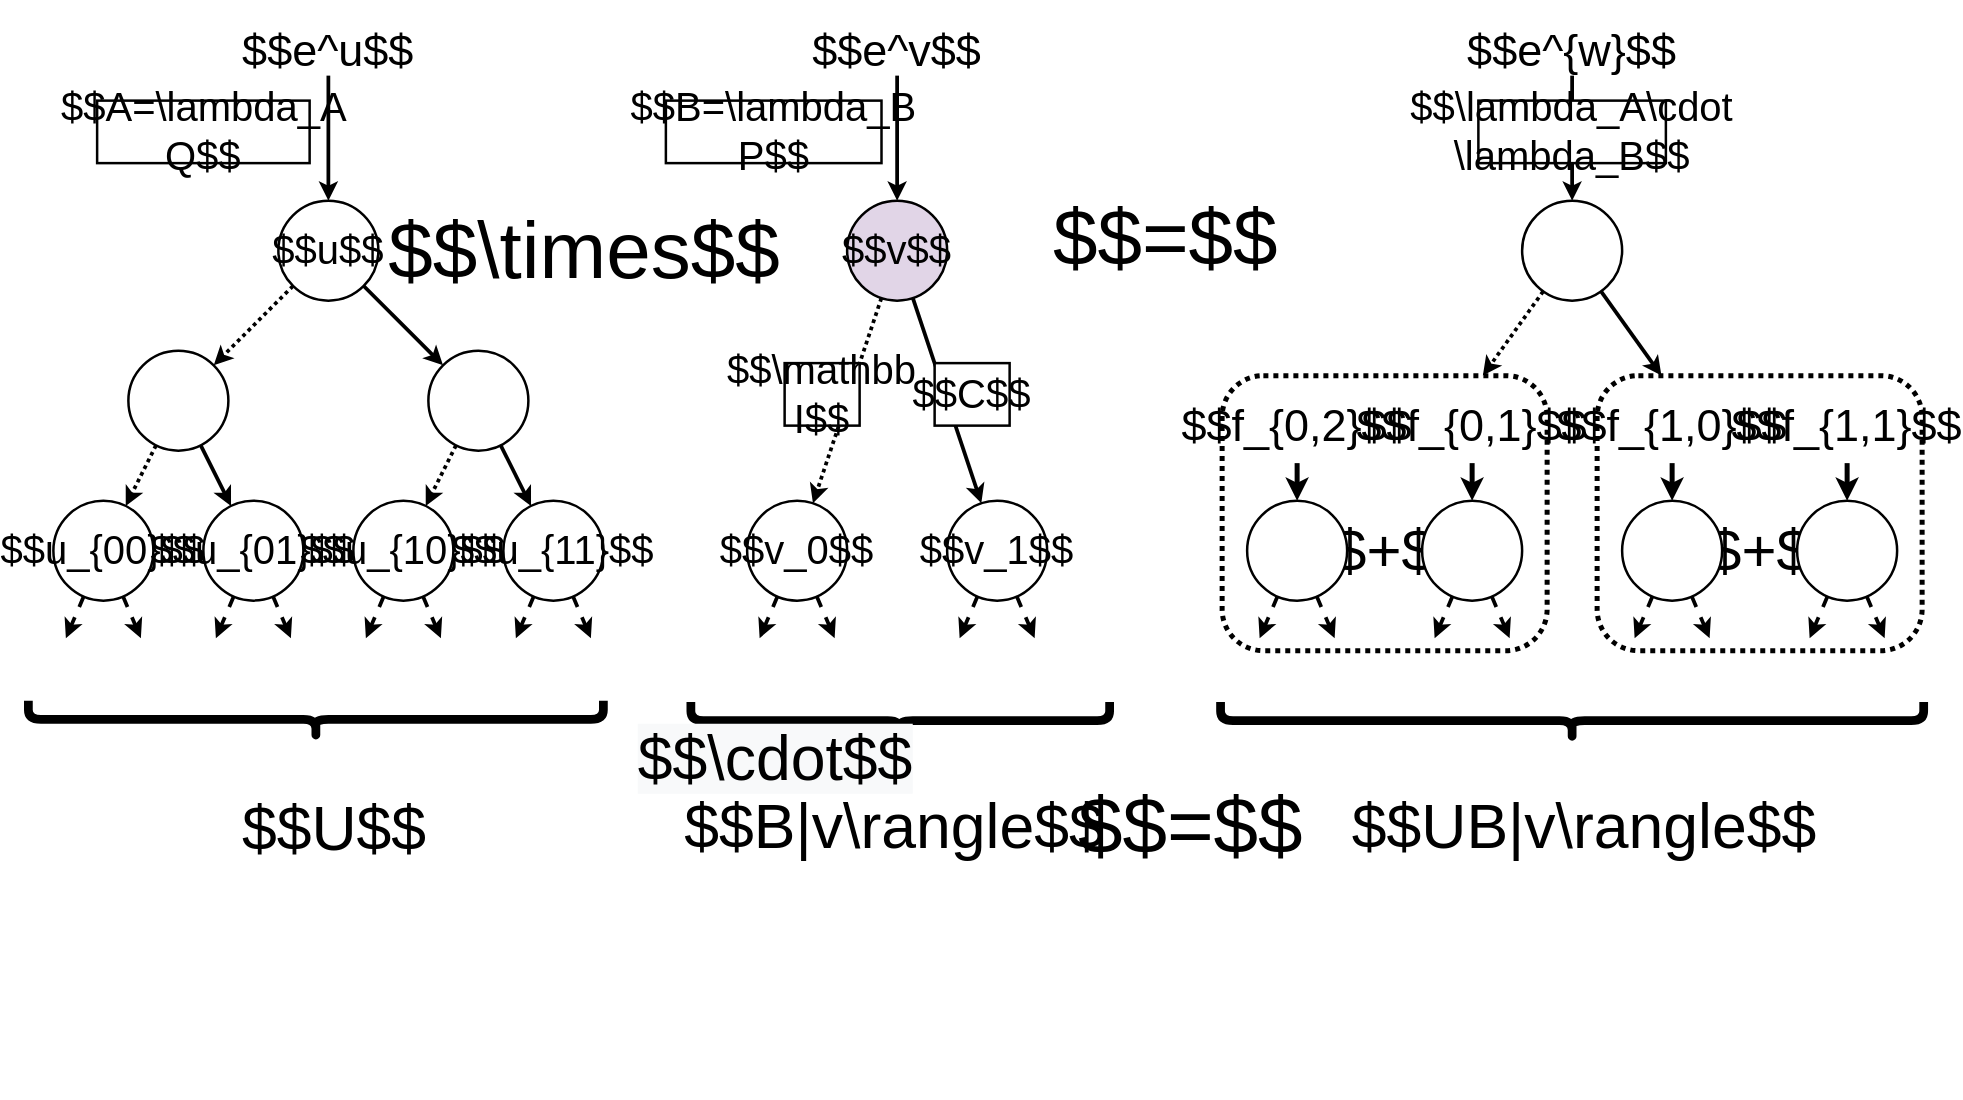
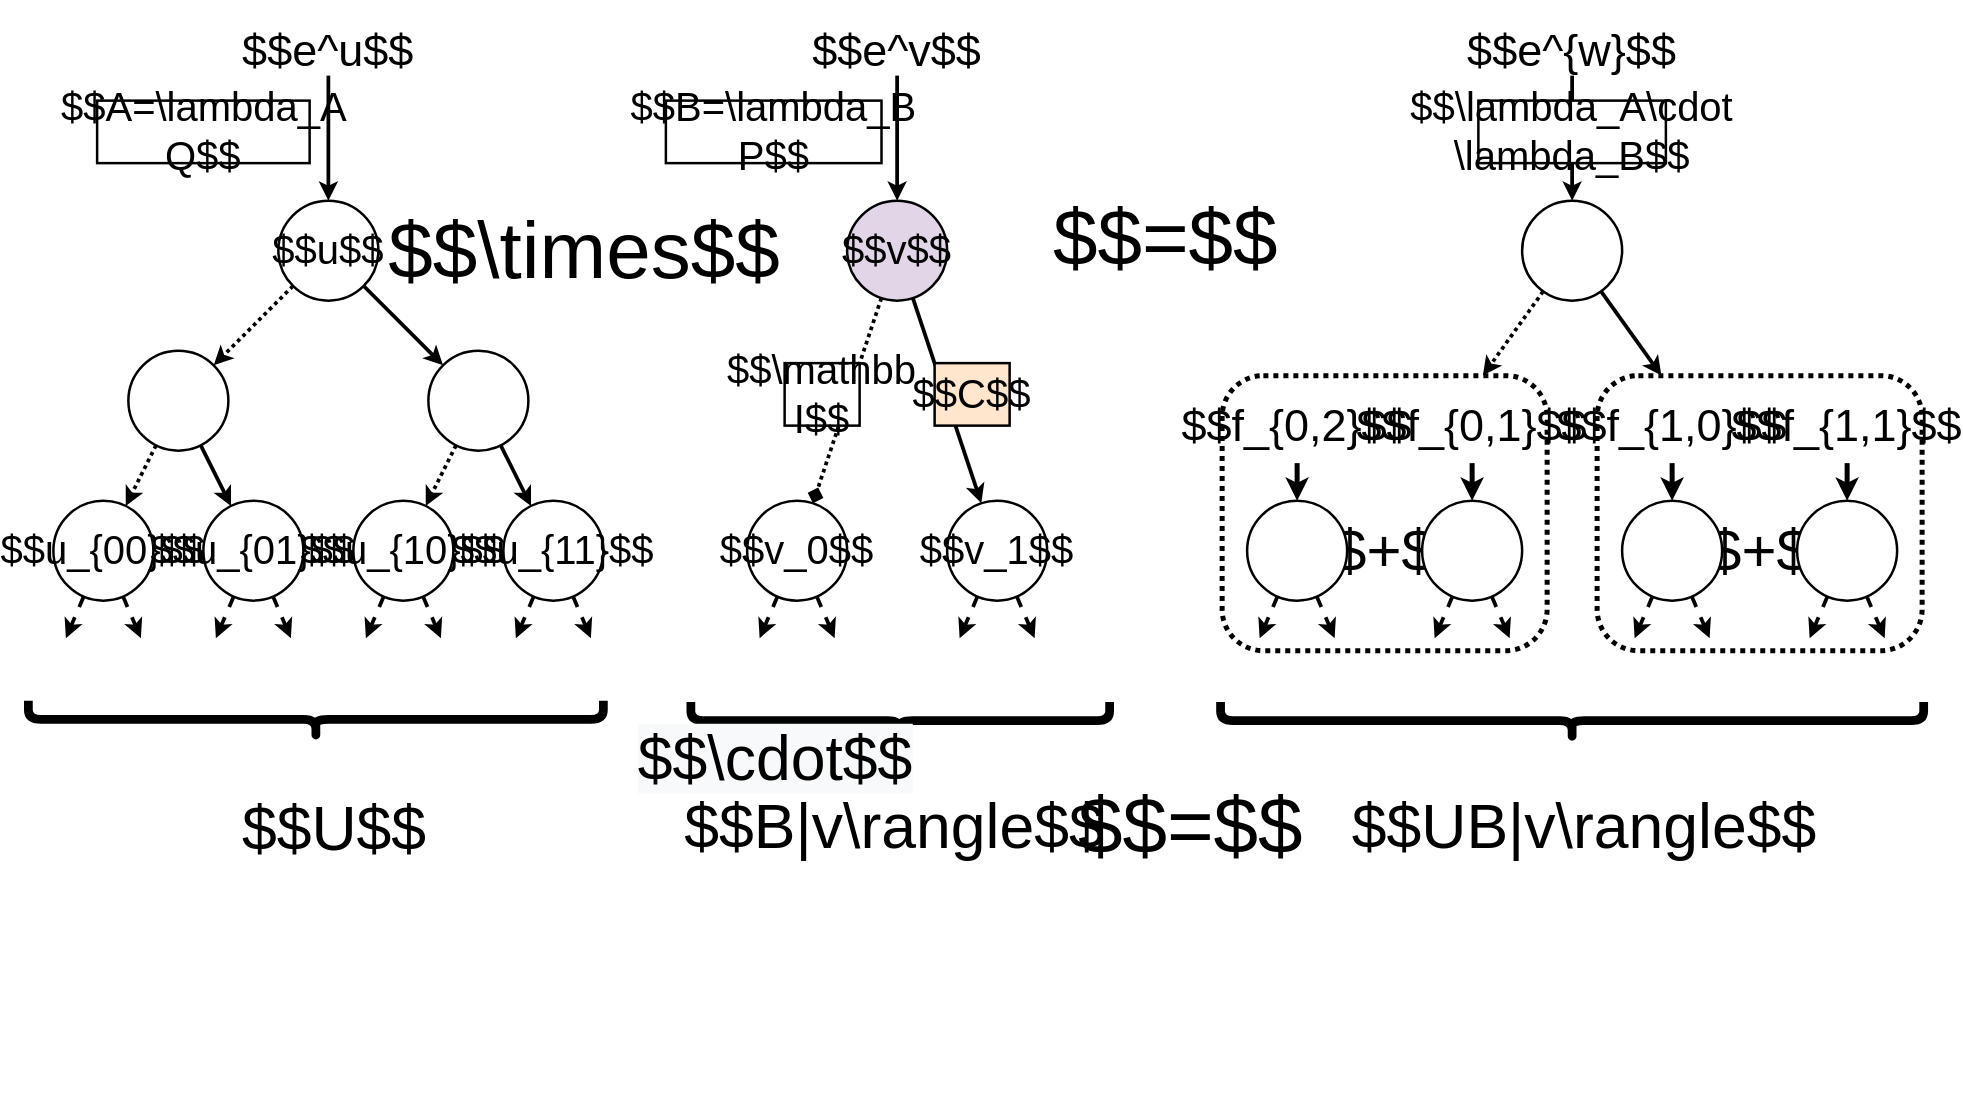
(972, 394) -> (972, 394)
(818, 488) -> (818, 488)
